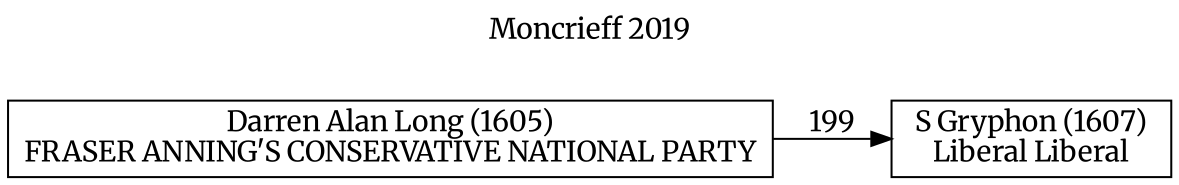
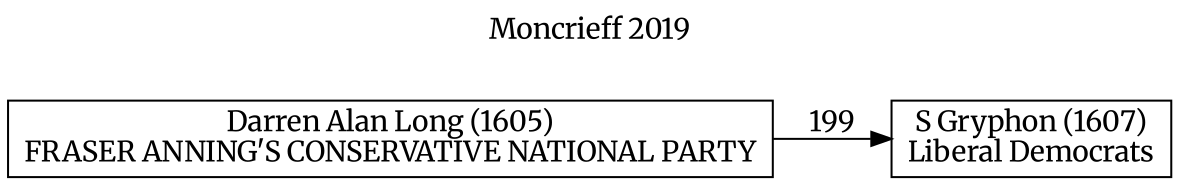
(1031, 139) -> (1031, 139)
